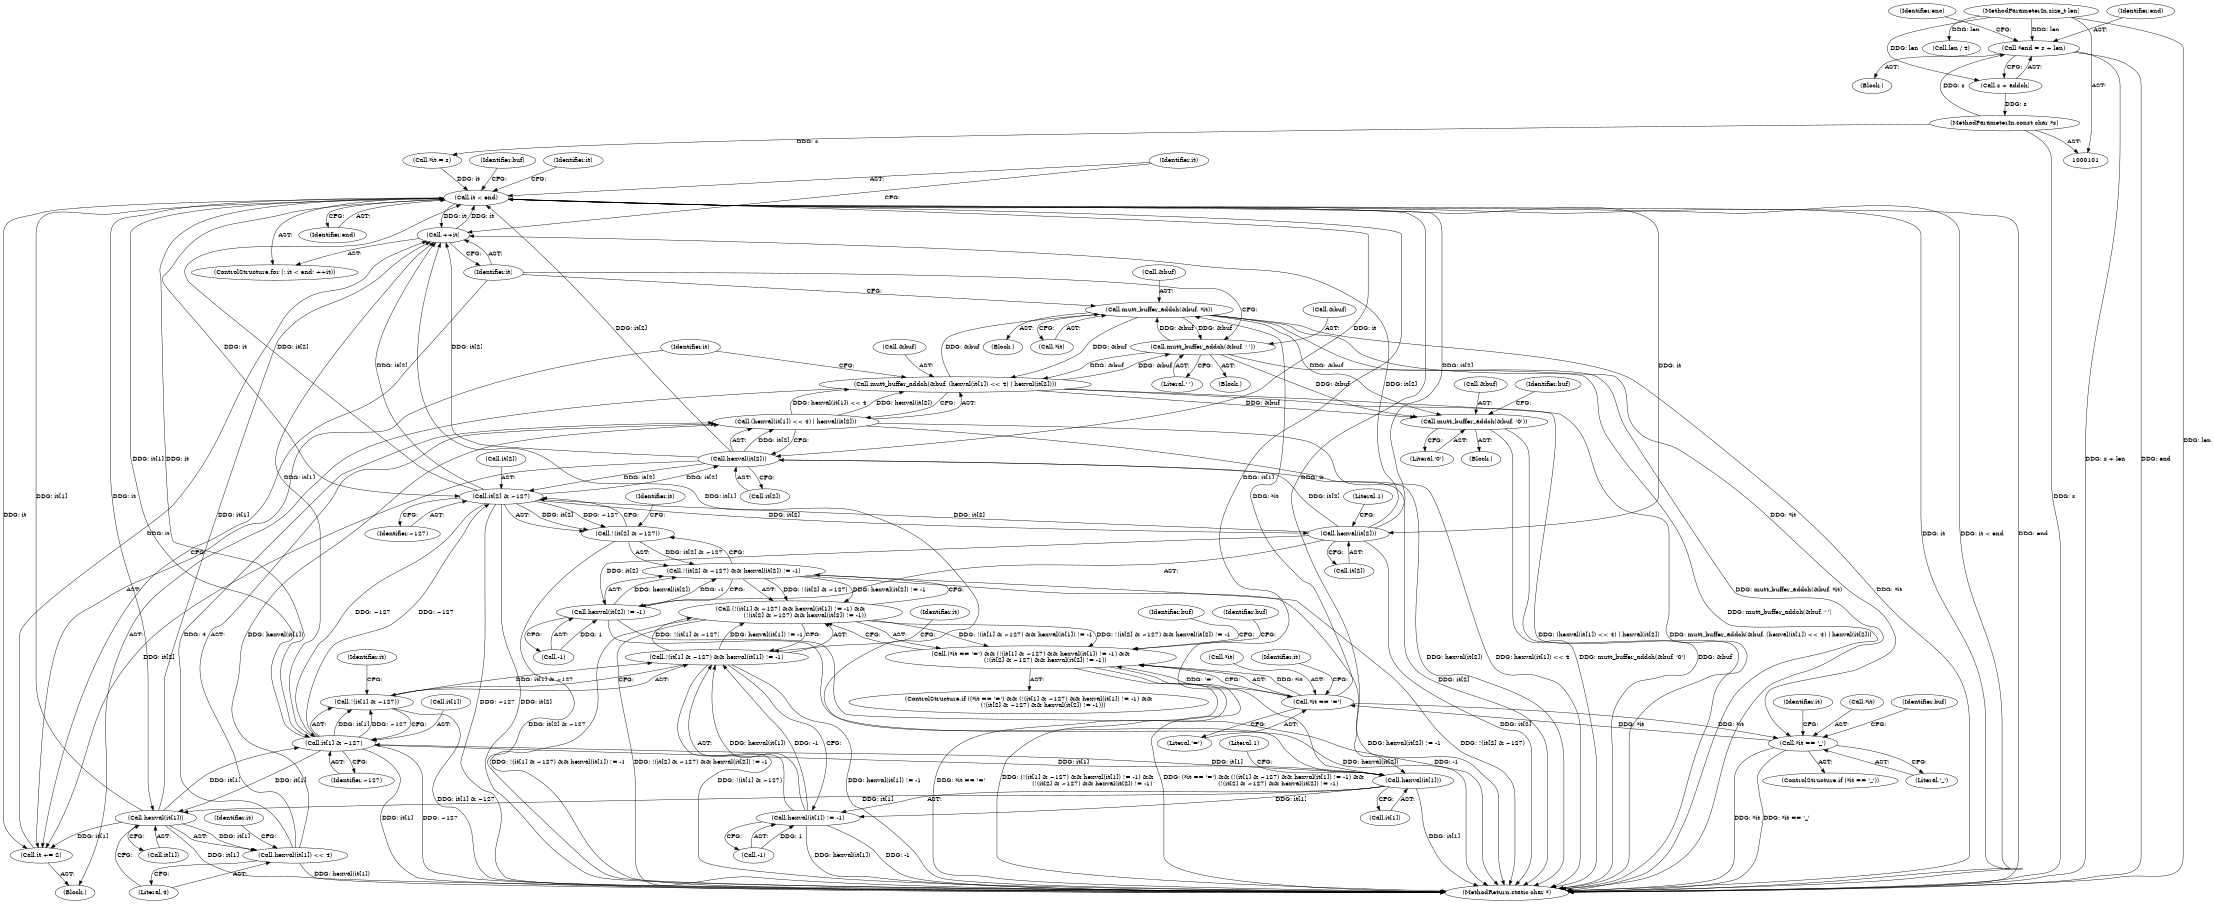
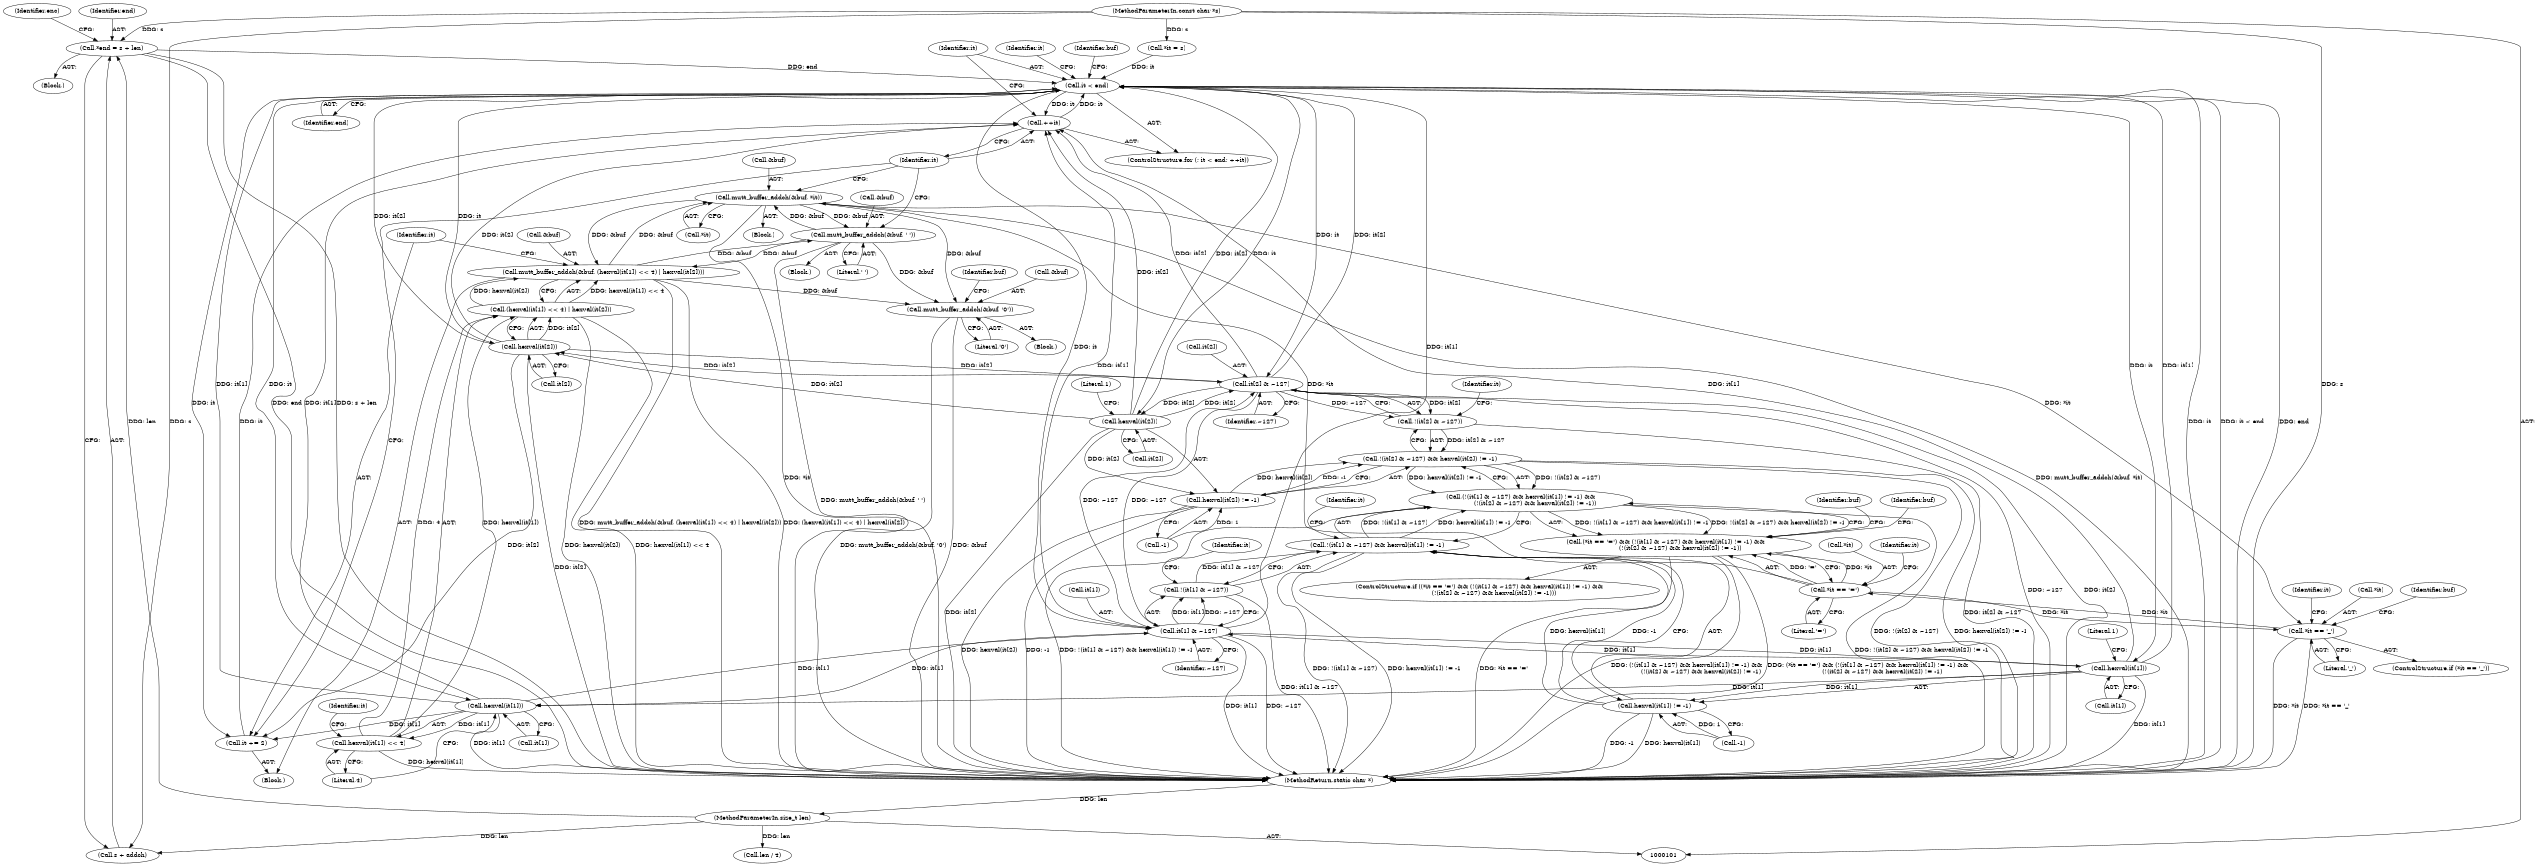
none -> (605, 63)
(2005, 102) -> (231, 37)
(2183, 705) -> (1050, 799)
